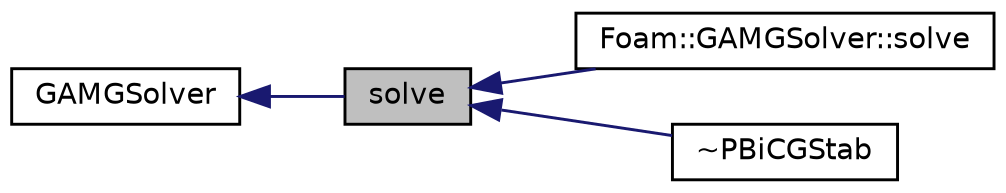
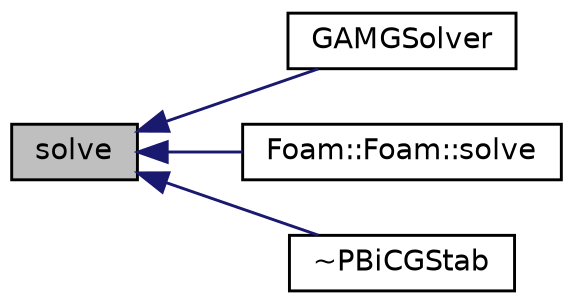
(785, 41) -> (402, 152)
(307, 96) -> (242, 95)
